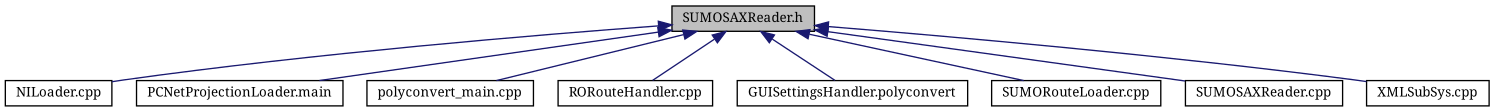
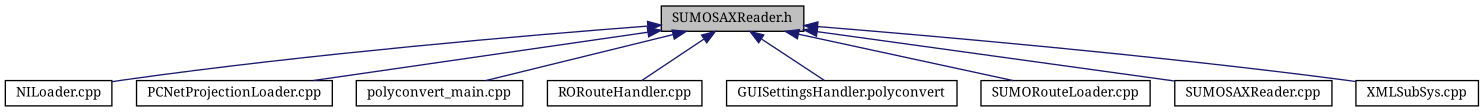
(240, 93) -> (234, 93)
